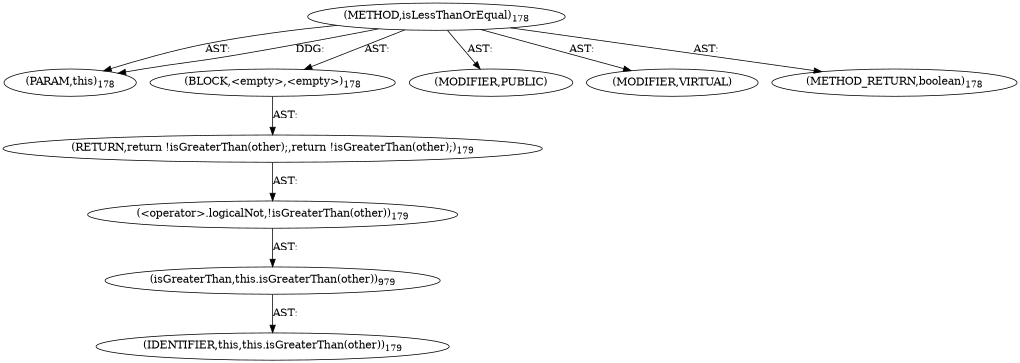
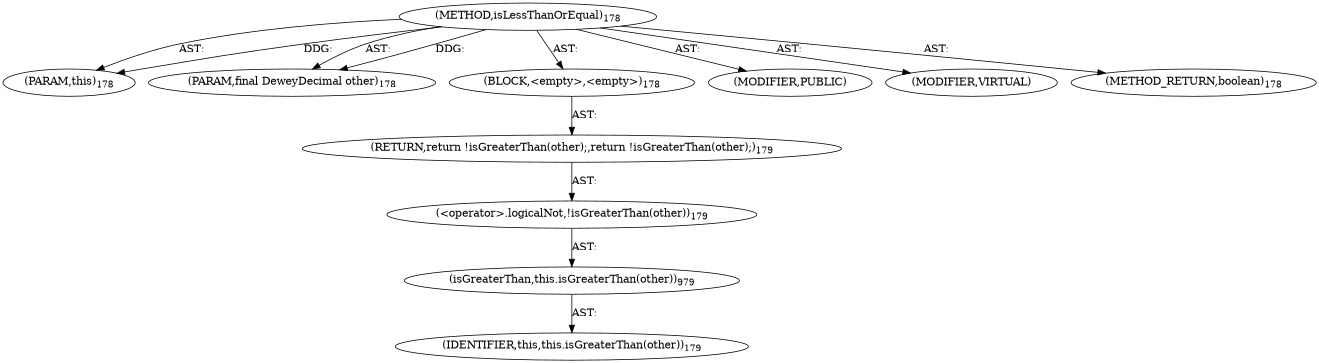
none -> (292, 83)
